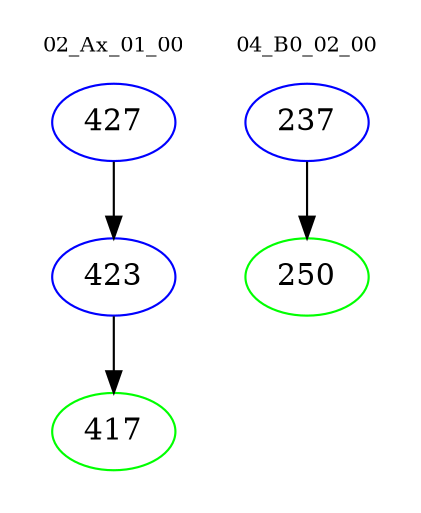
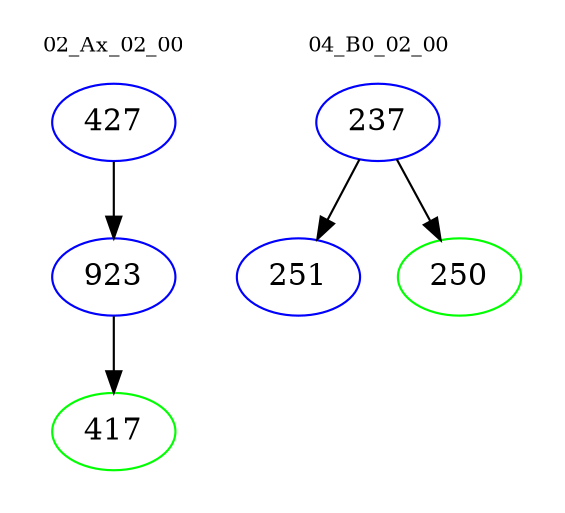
(114, 46) -> (114, 46)
(114, 277) -> (114, 277)
none -> (298, 277)
